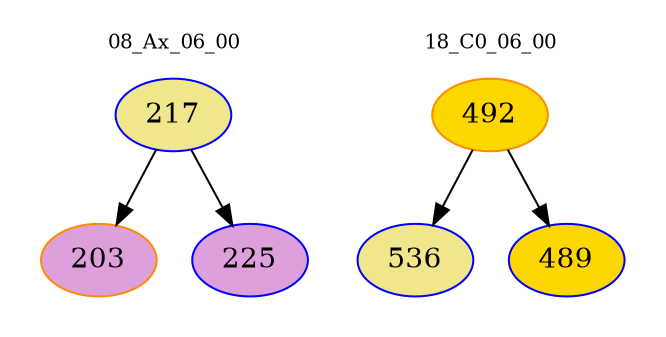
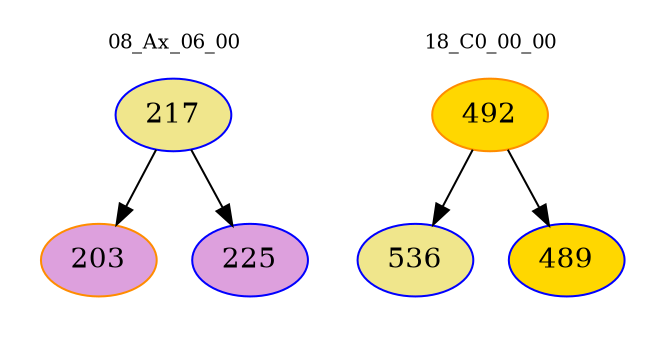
(491, 43) -> (491, 43)
